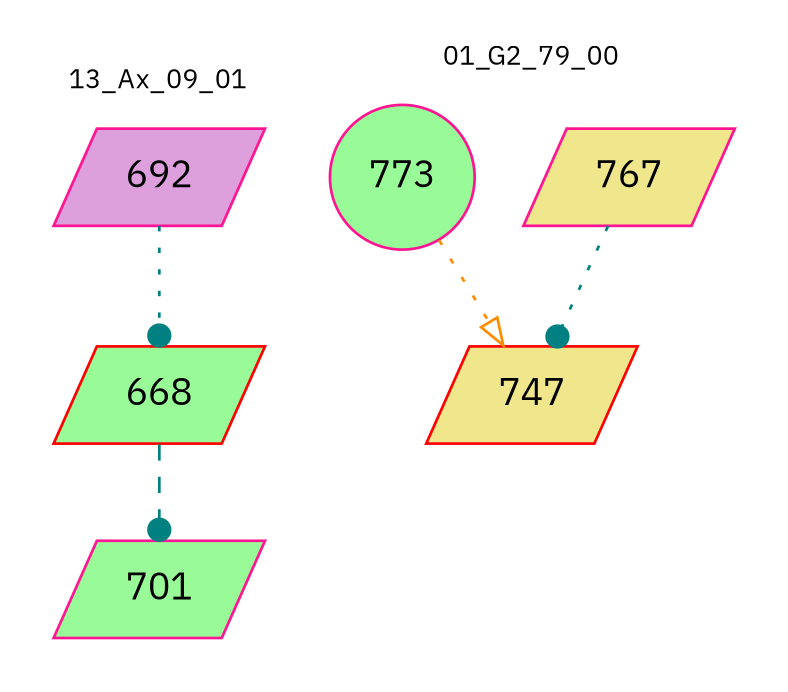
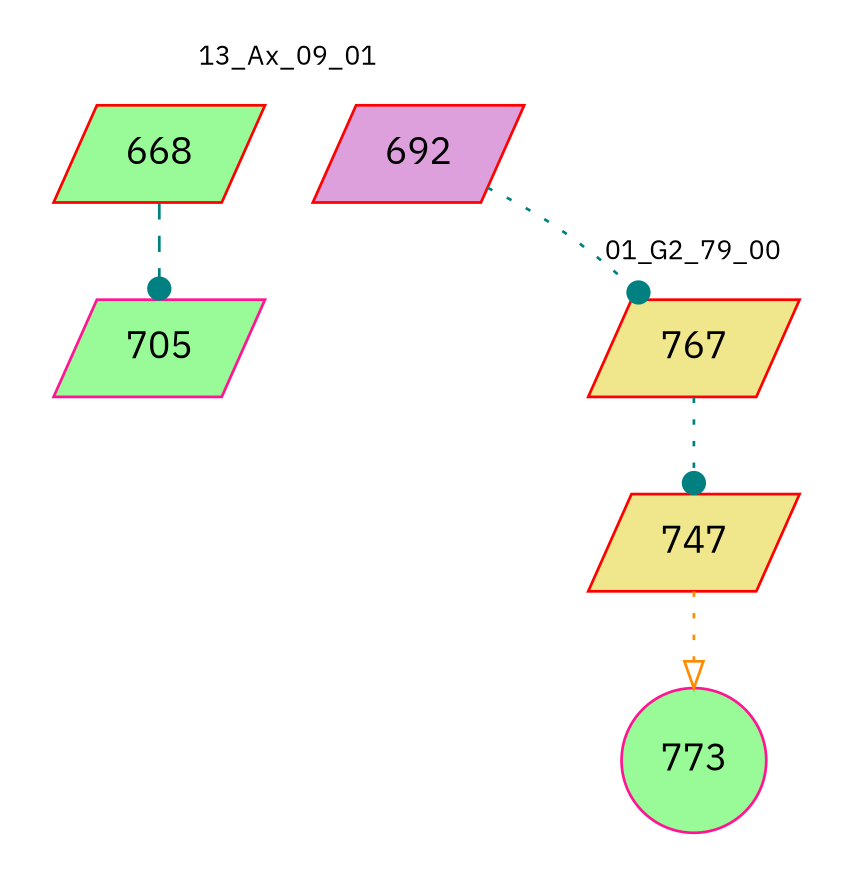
(159, 177) -> (418, 154)
(629, 177) -> (694, 348)
(159, 275) -> (583, 246)
(464, 281) -> (694, 626)
(159, 589) -> (159, 348)
